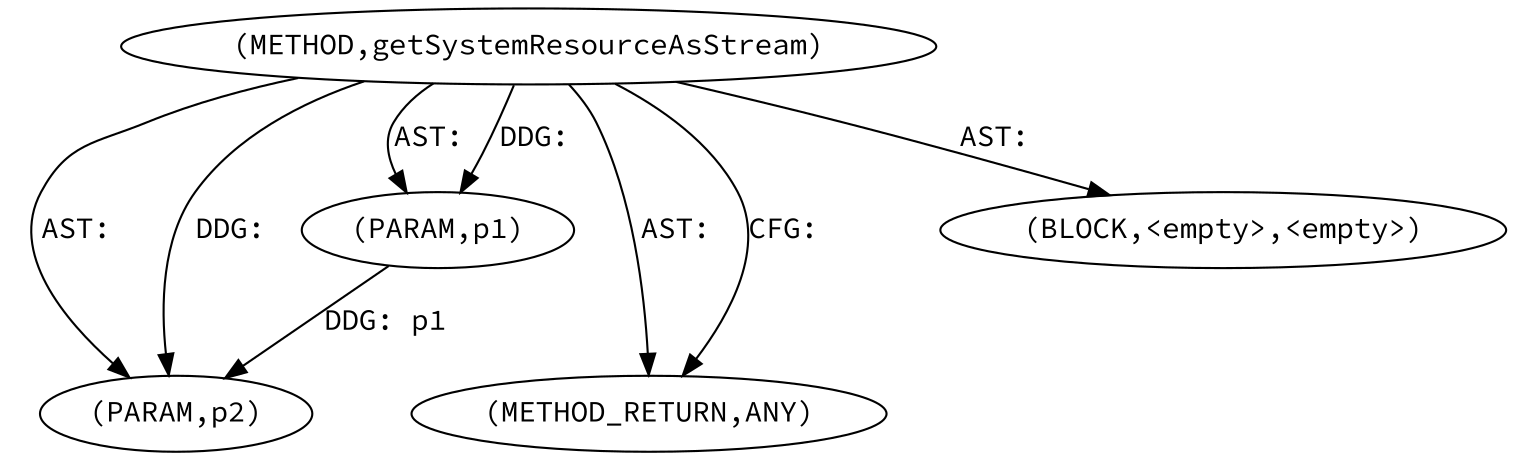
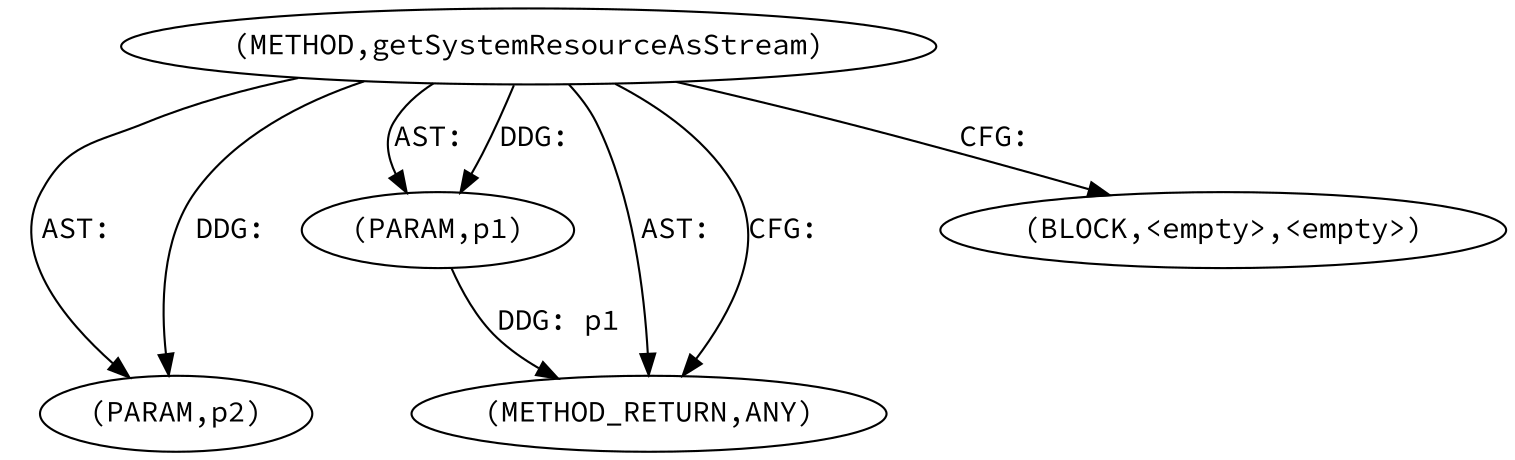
(1004, 138) -> (1004, 138)
(316, 316) -> (486, 326)
